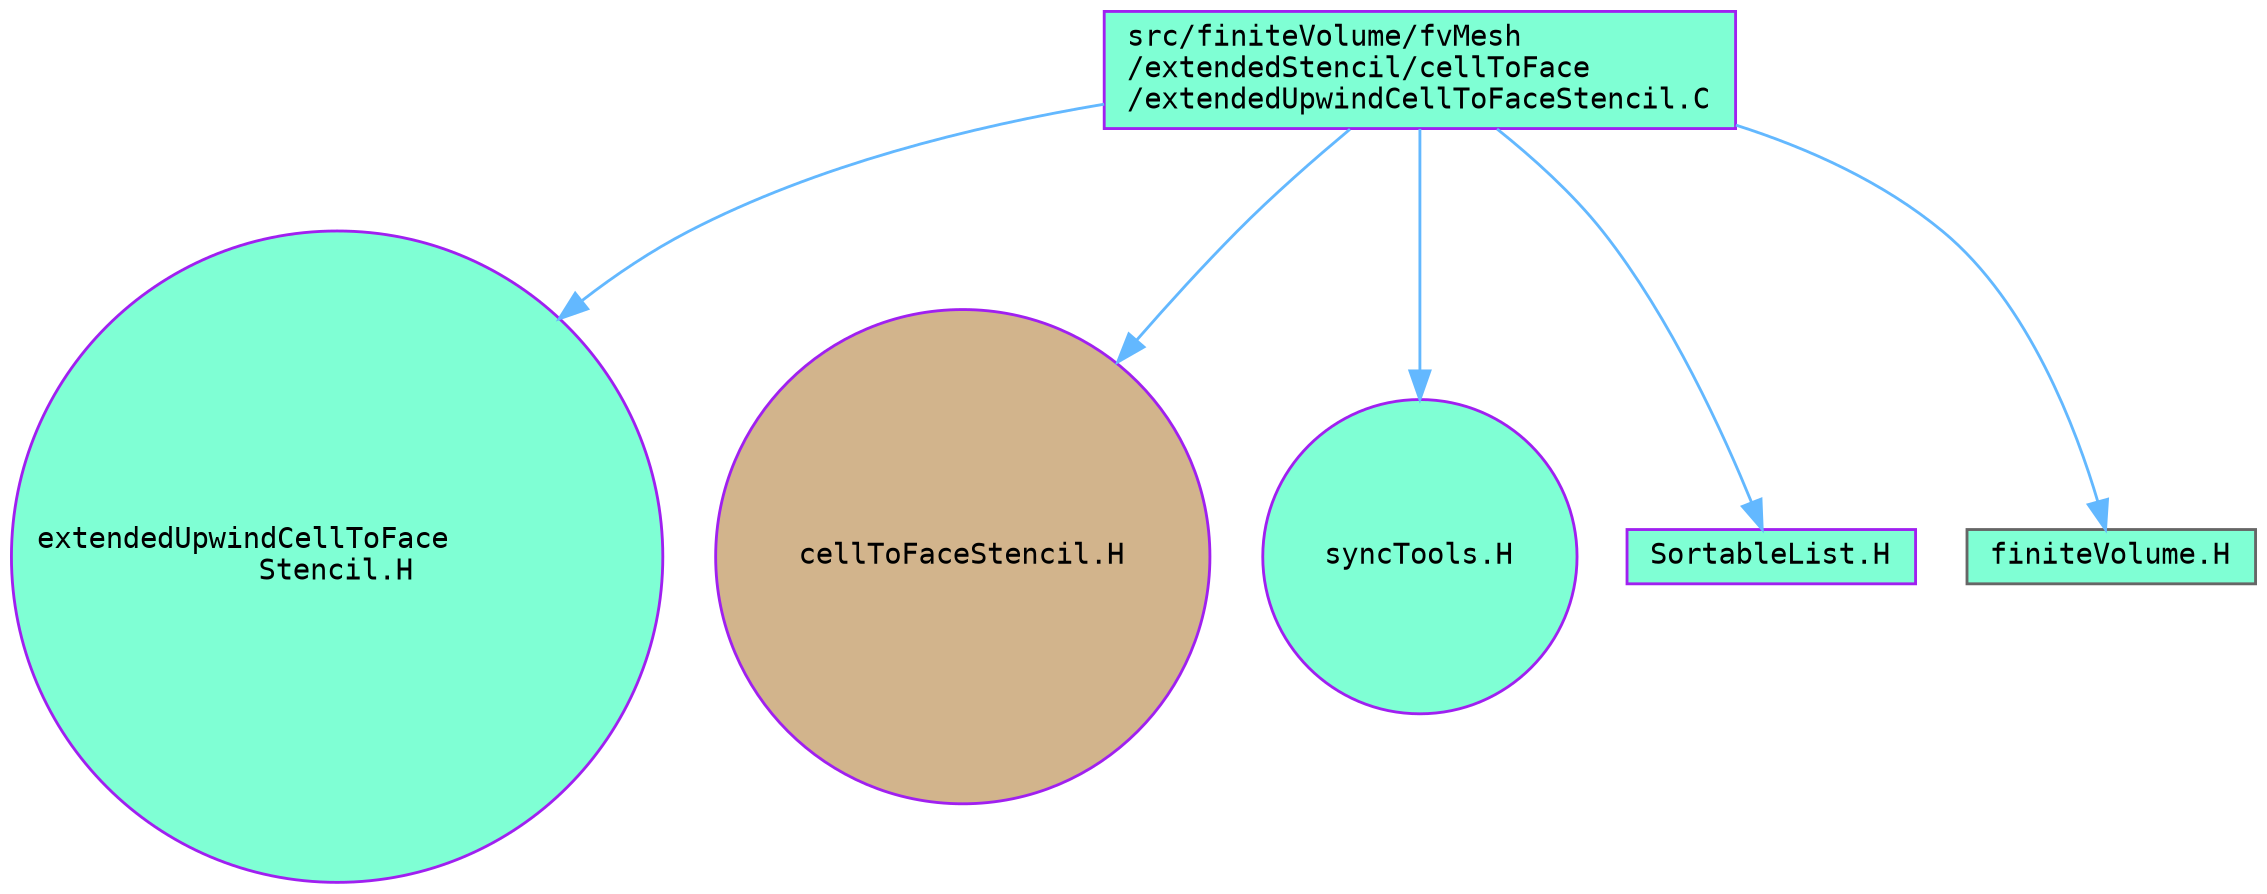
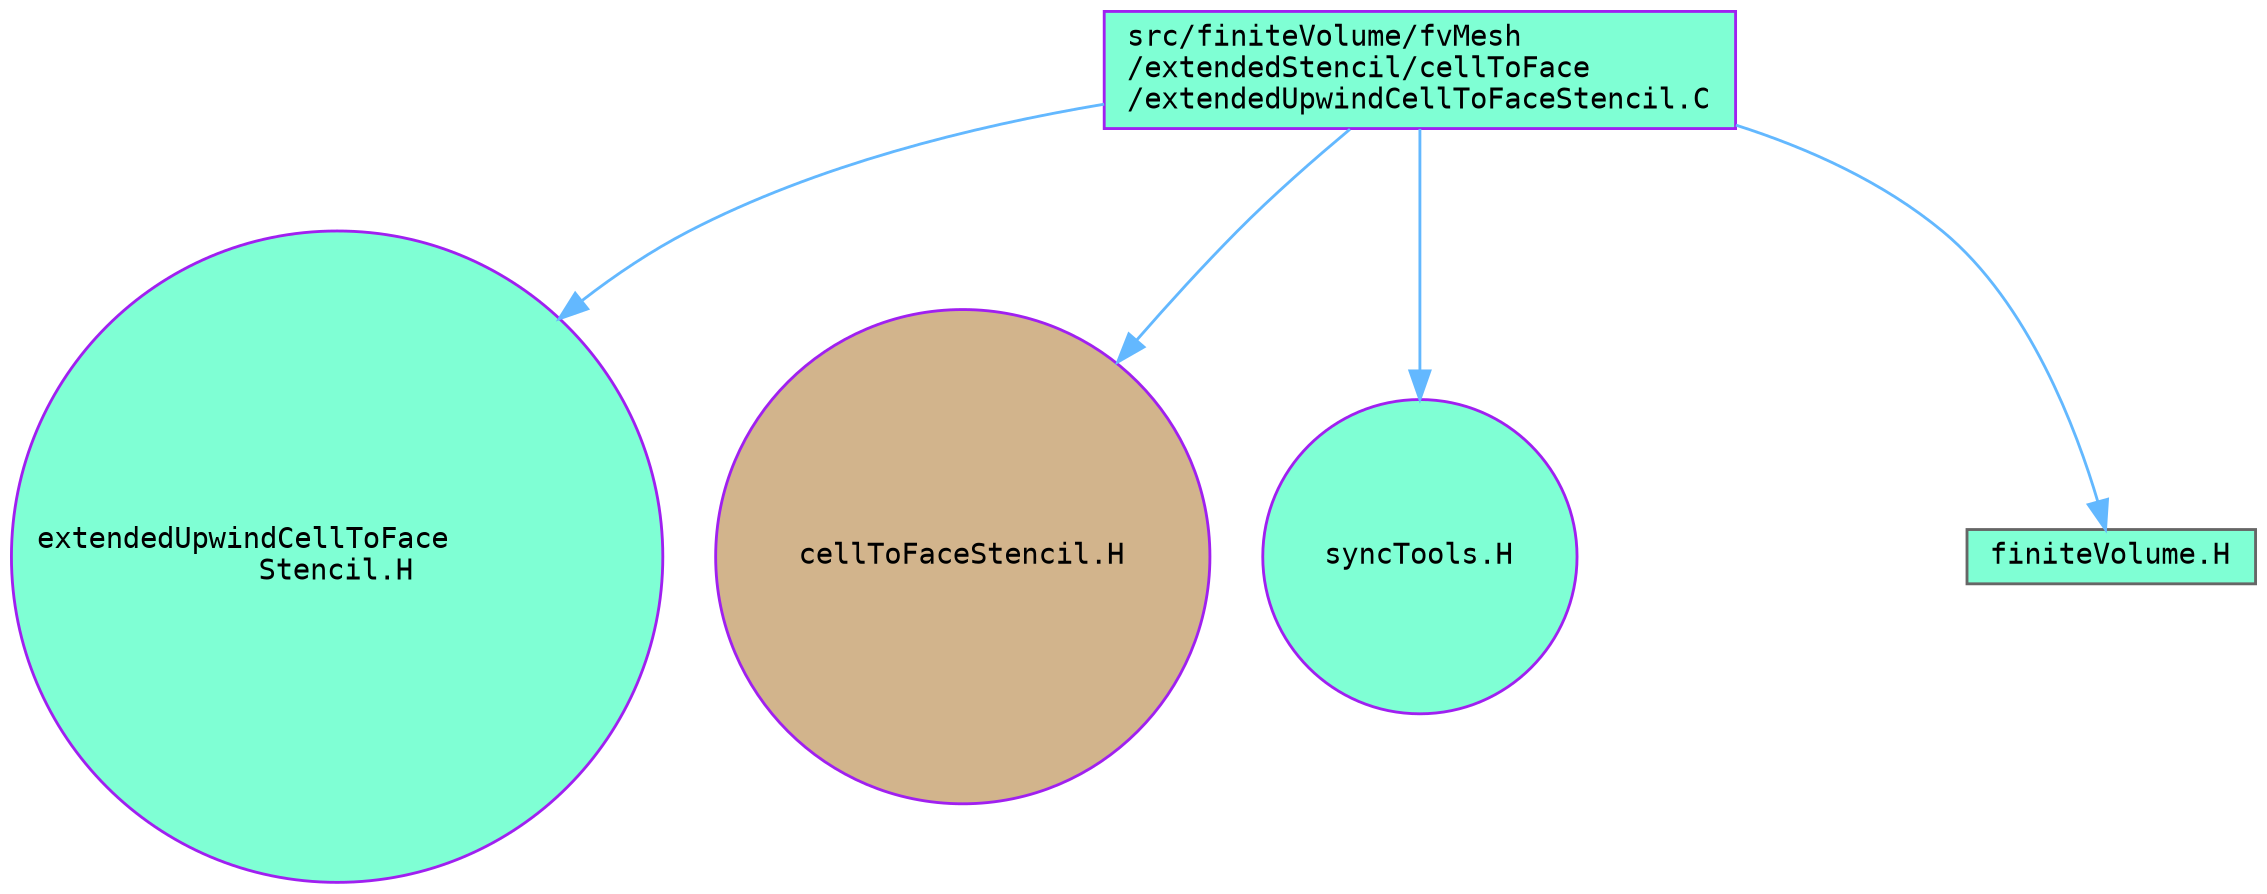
(1771, 557) -> none
